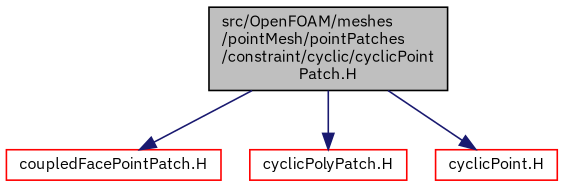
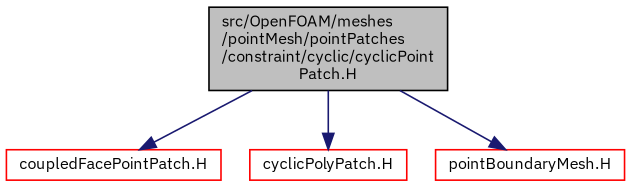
(496, 165) -> (530, 165)
